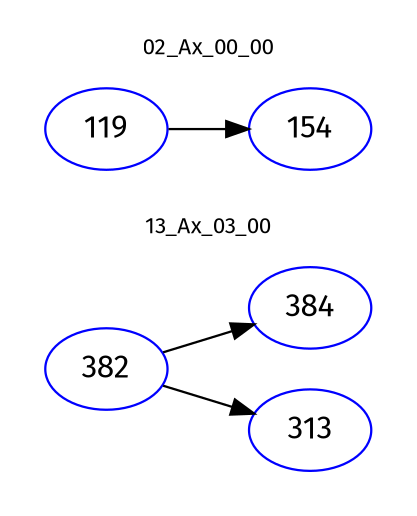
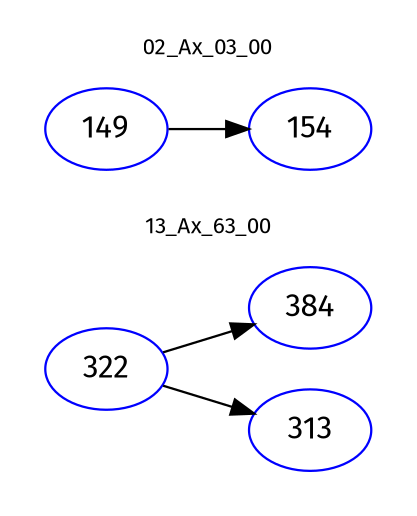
(208, 49) -> (208, 49)
(106, 129) -> (106, 129)
(208, 228) -> (208, 228)
(106, 369) -> (106, 369)
